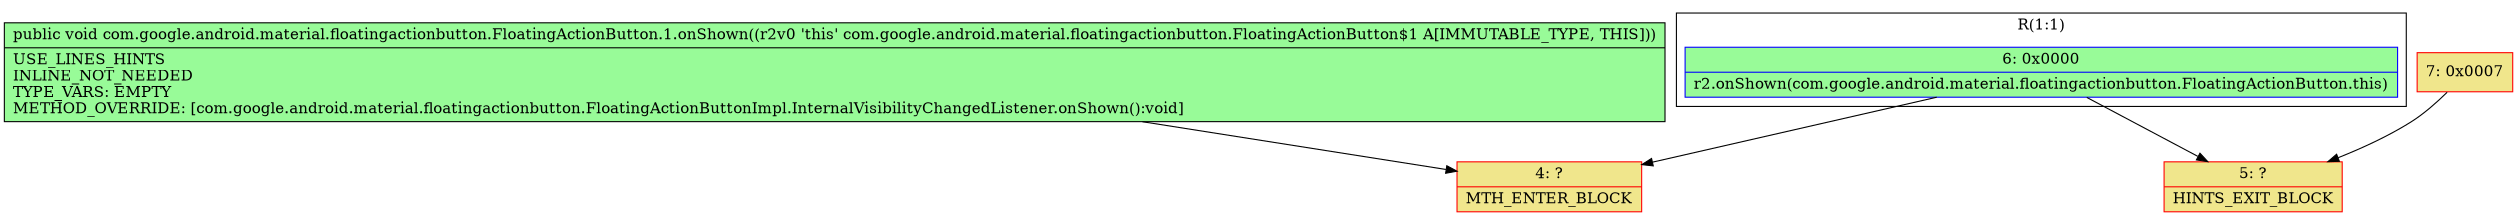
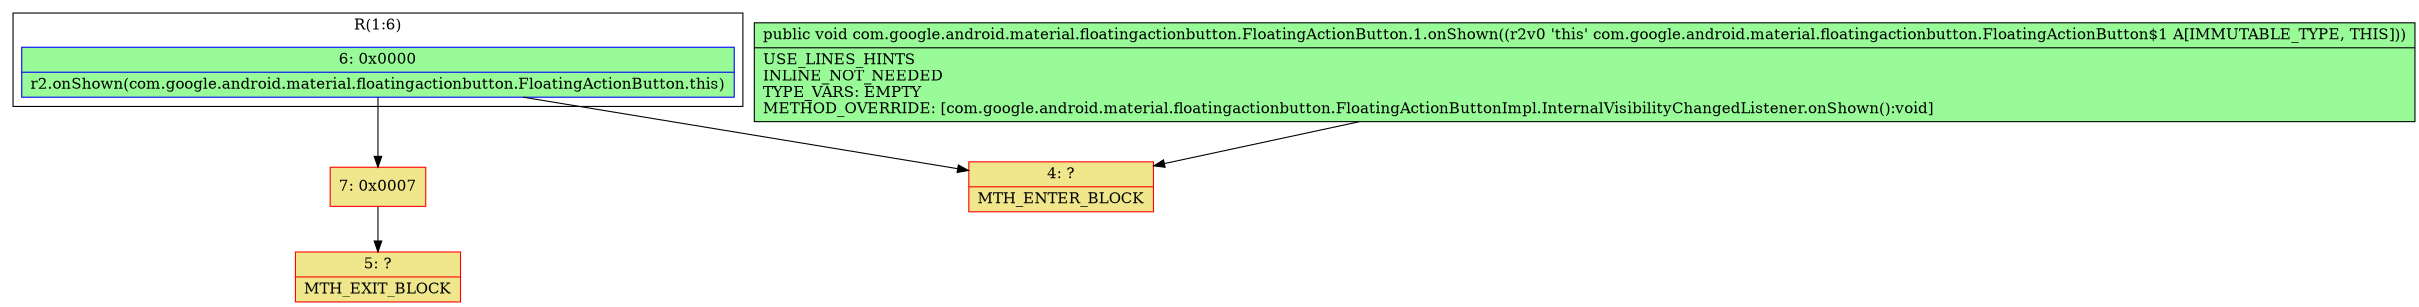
(2041, 26) -> (378, 26)
(2142, 127) -> (378, 127)
(2253, 199) -> (378, 289)
